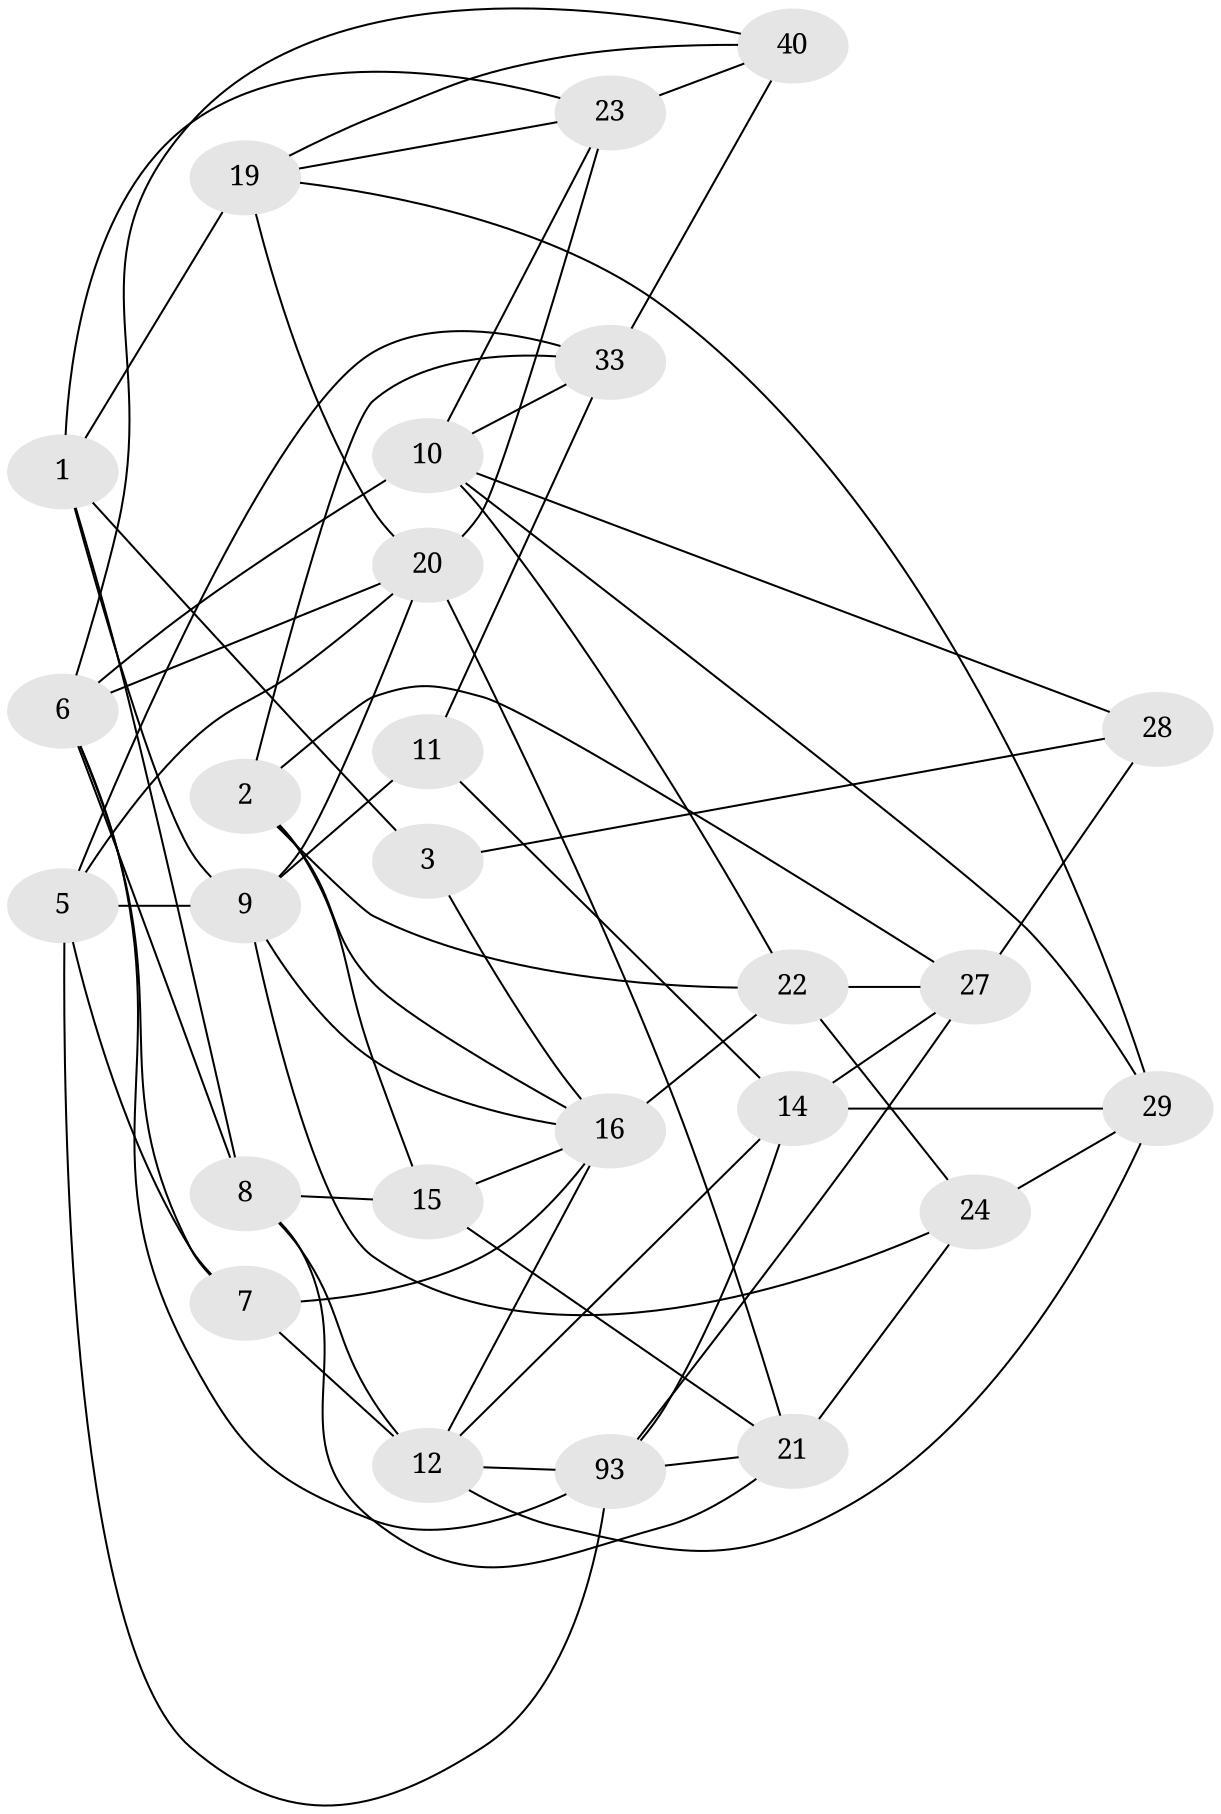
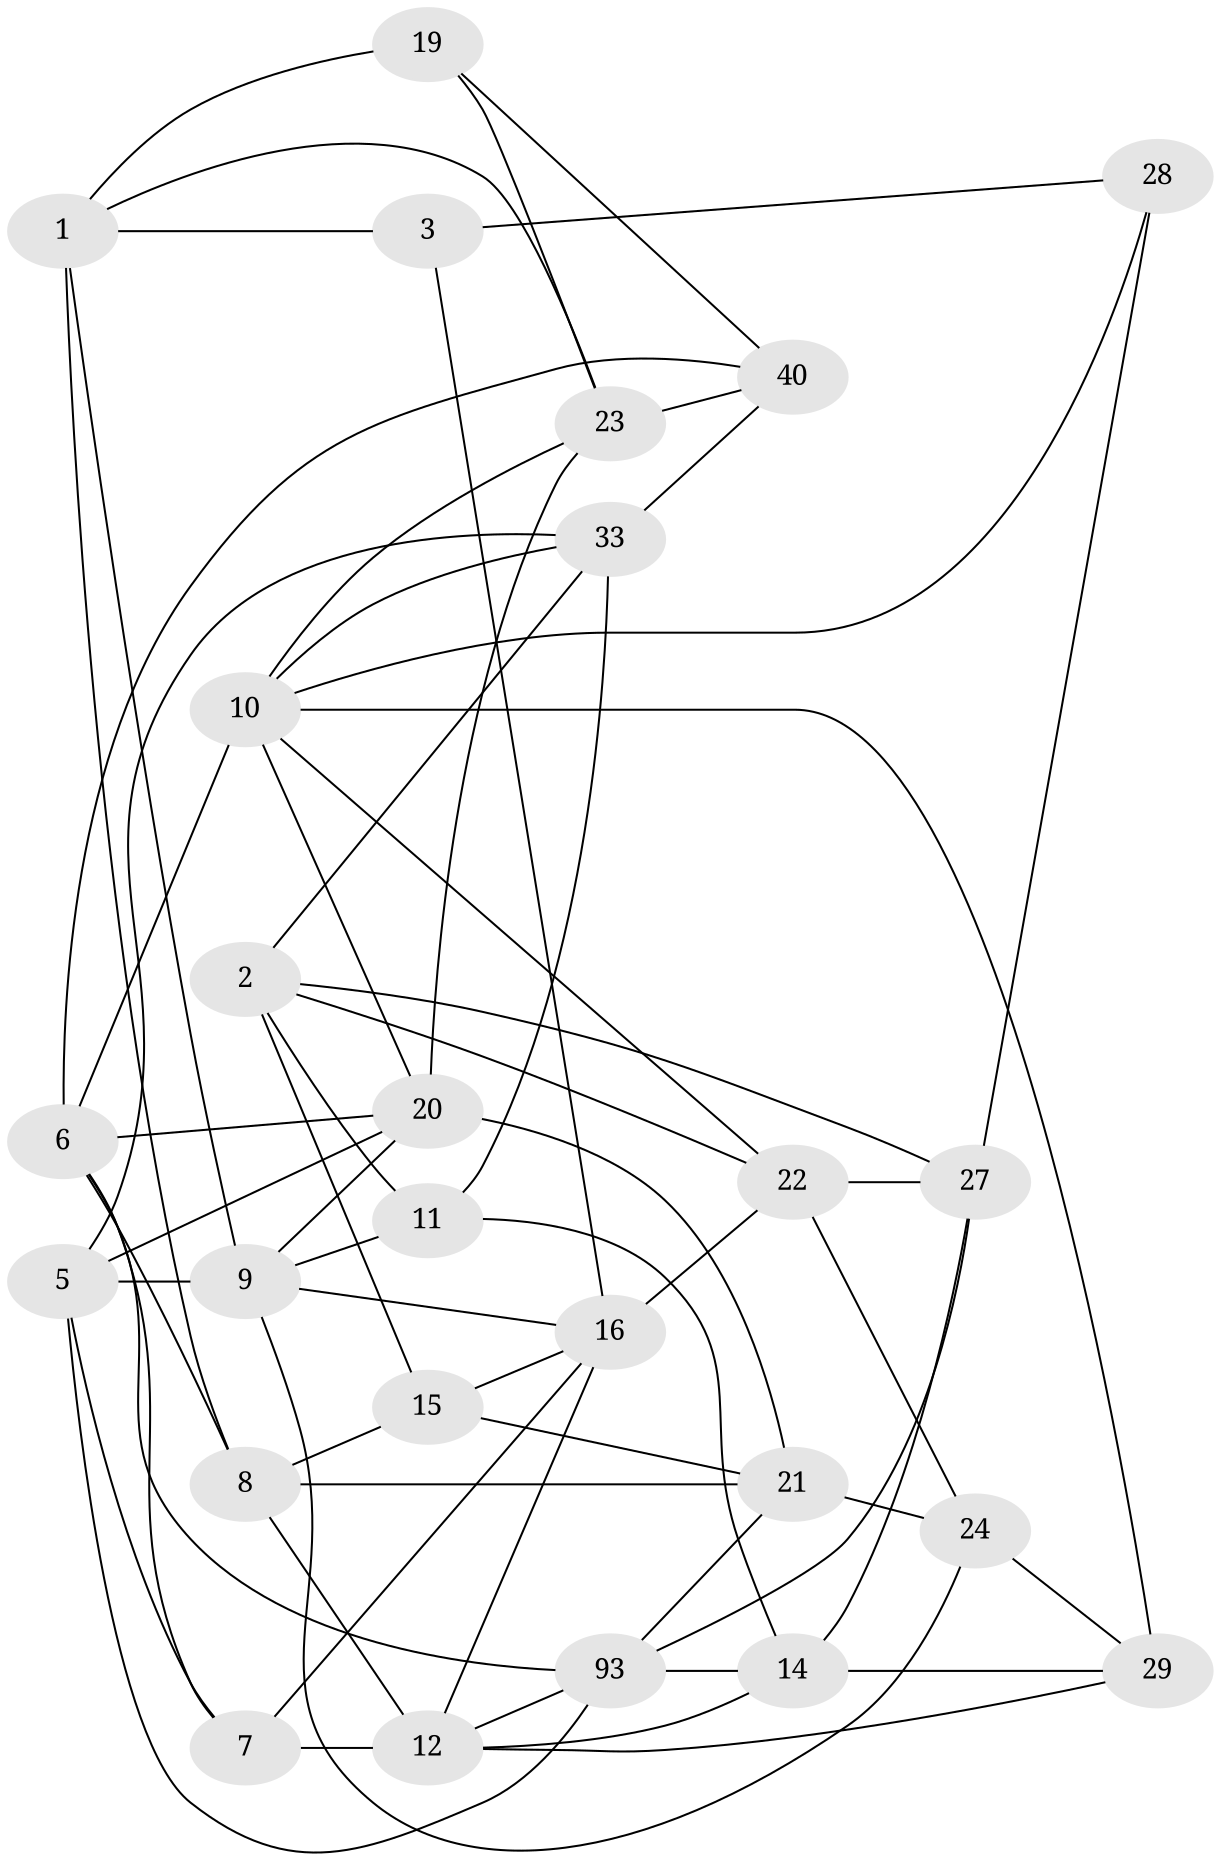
(310, 382) -> (337, 910)
(849, 494) -> none
(390, 998) -> (328, 1105)
